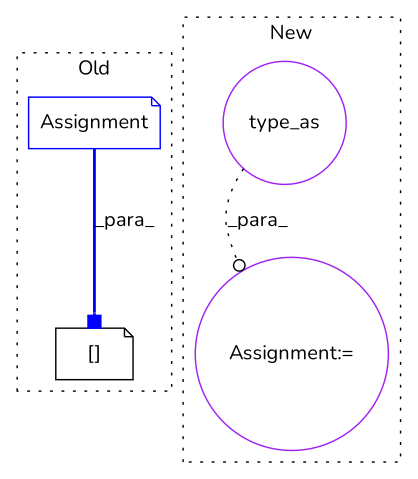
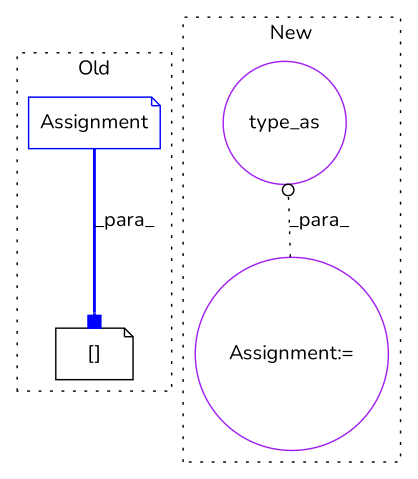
(226, 213) -> (290, 227)
